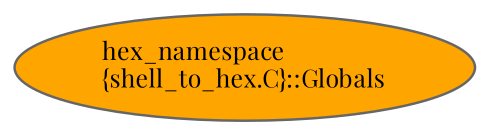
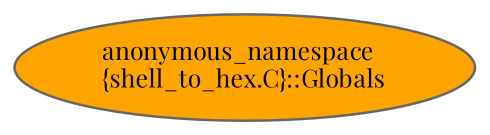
(245, 68) -> (245, 68)
